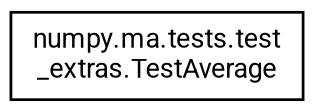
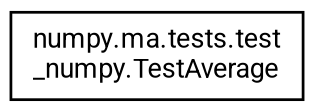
(157, 56) -> (157, 56)
